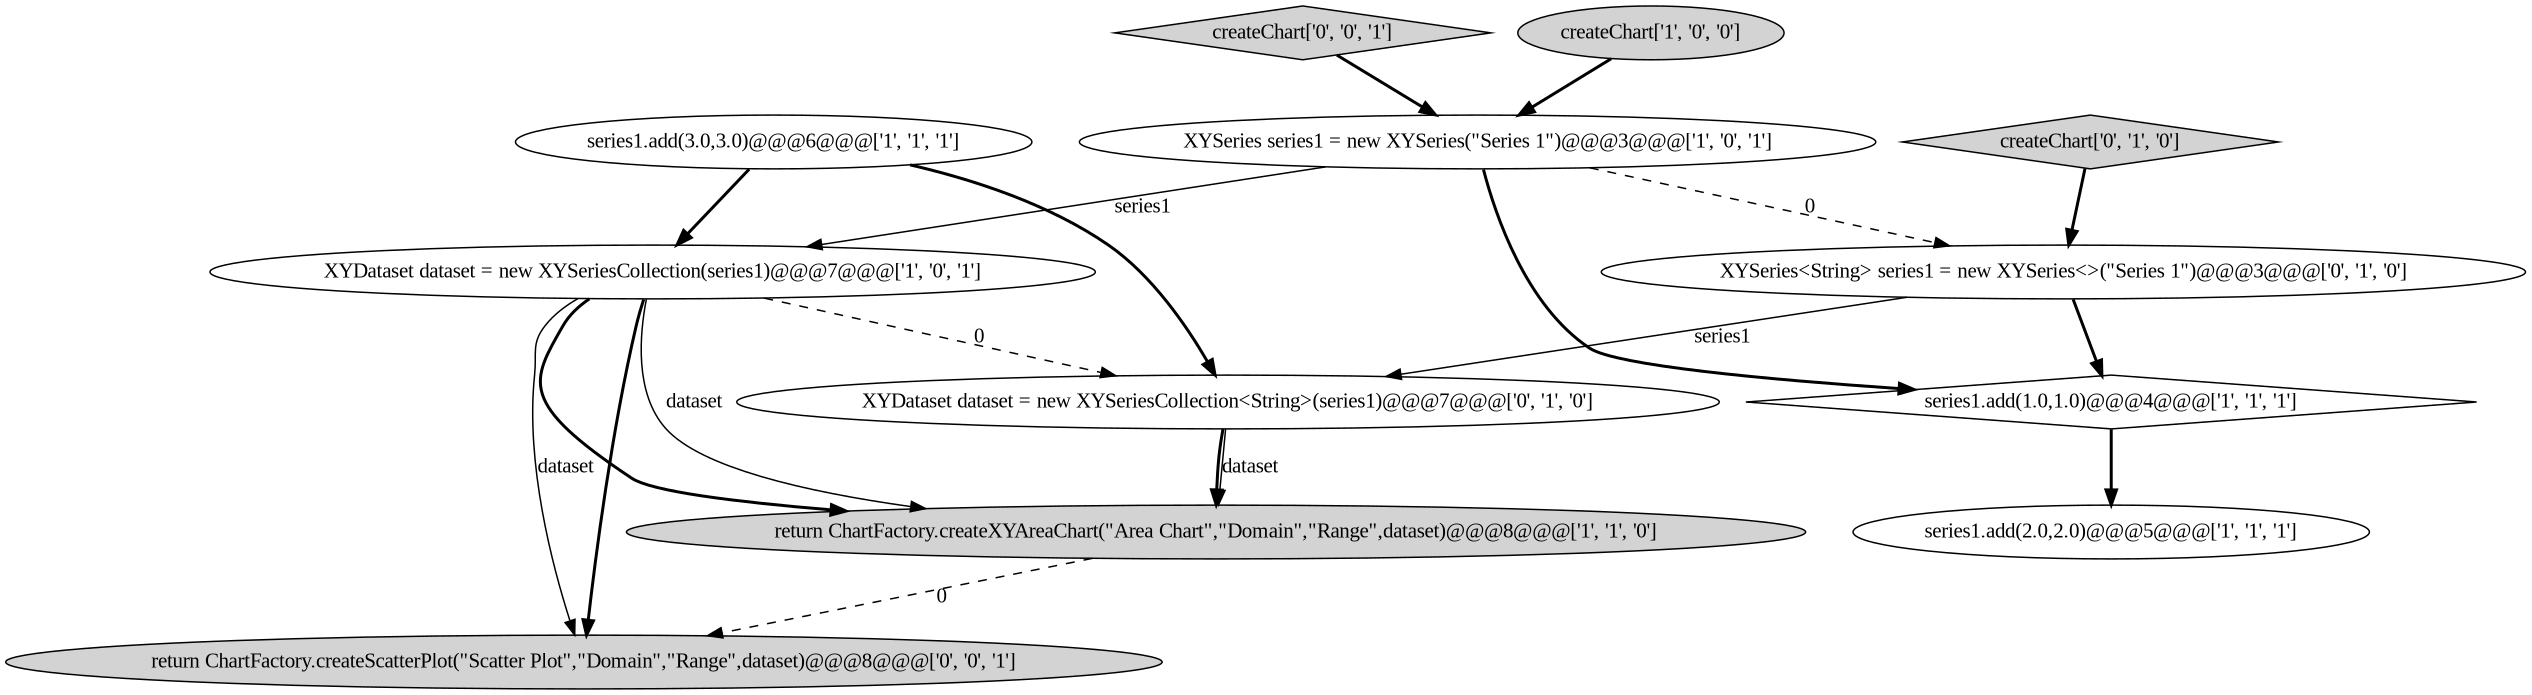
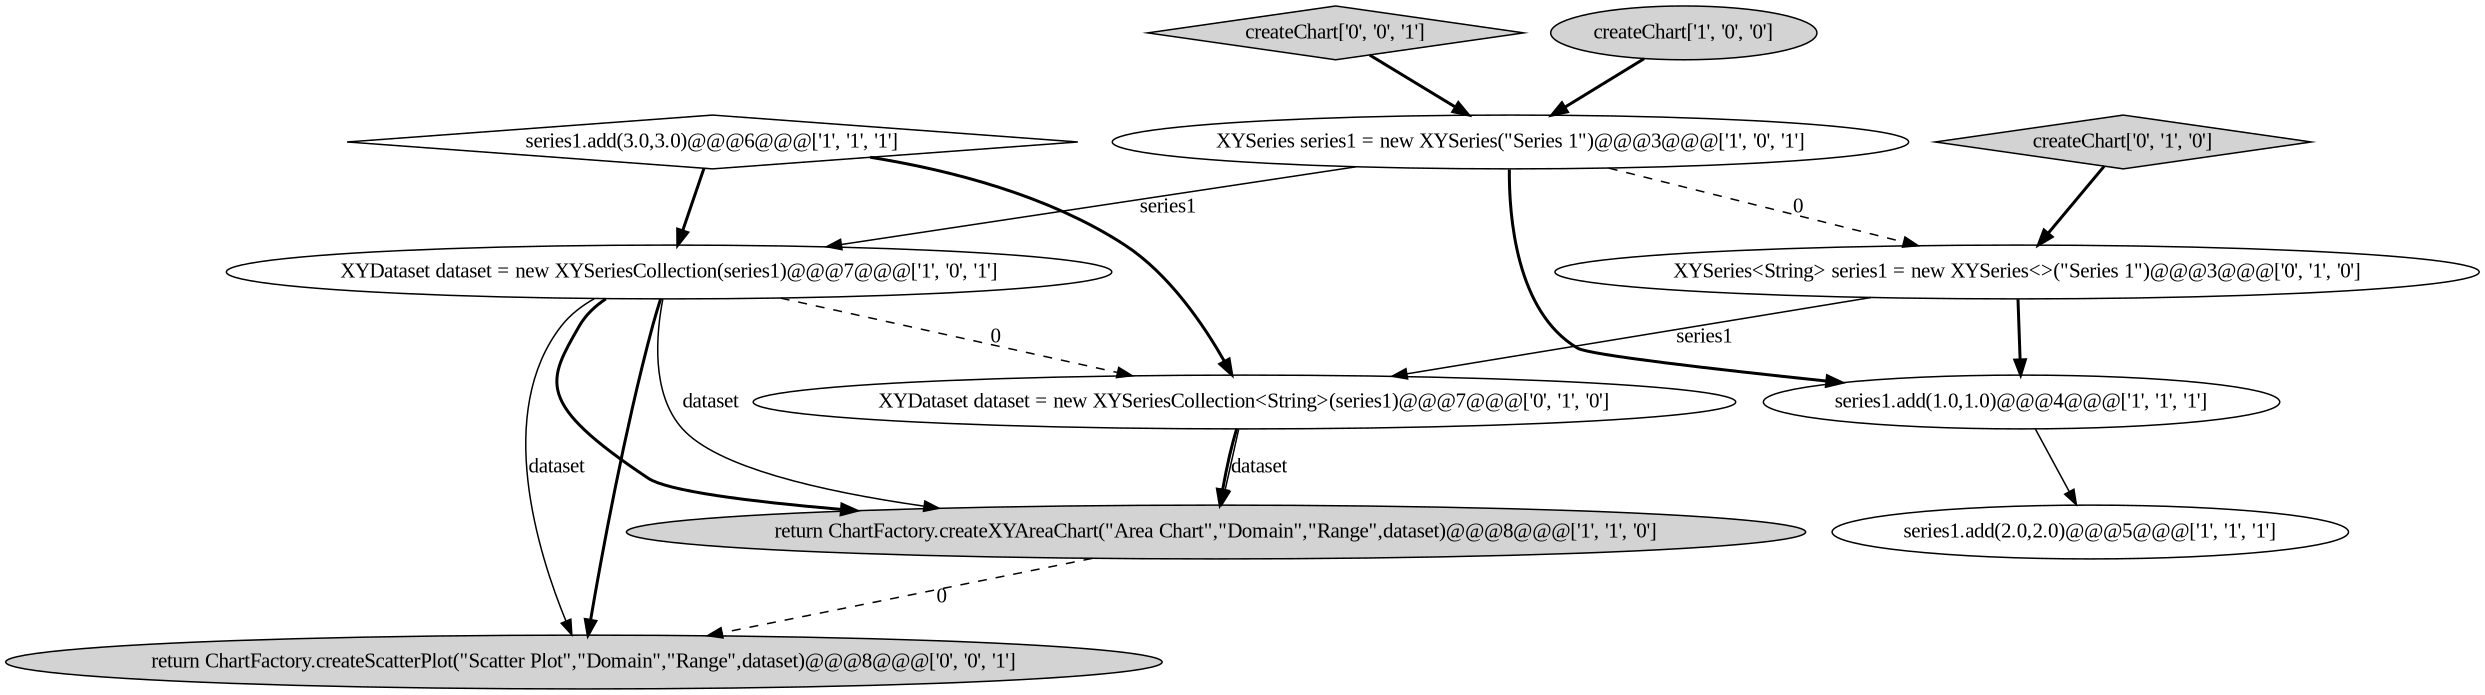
(774, 142) -> (712, 142)
(2111, 402) -> (2022, 402)
(2111, 460) -> (2052, 460)
